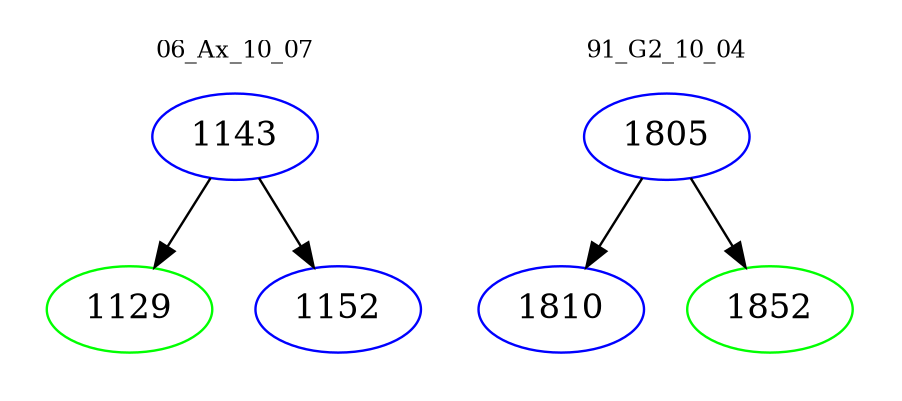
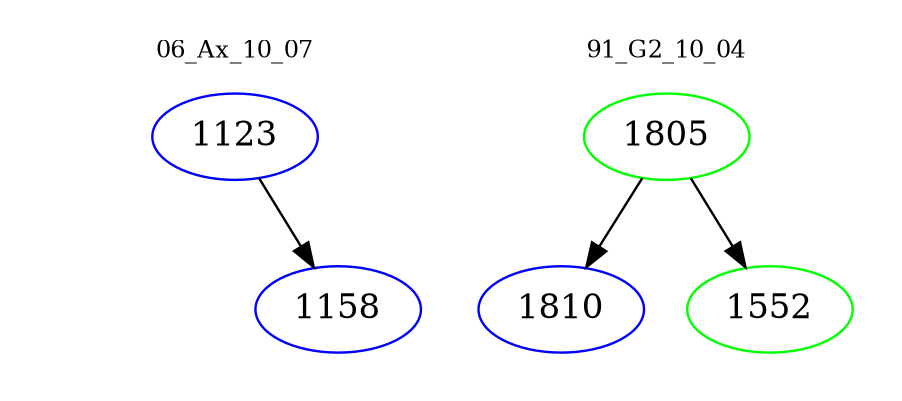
(235, 137) -> (235, 137)
(667, 137) -> (667, 137)
(130, 309) -> none
(338, 309) -> (338, 309)
(770, 309) -> (770, 309)
